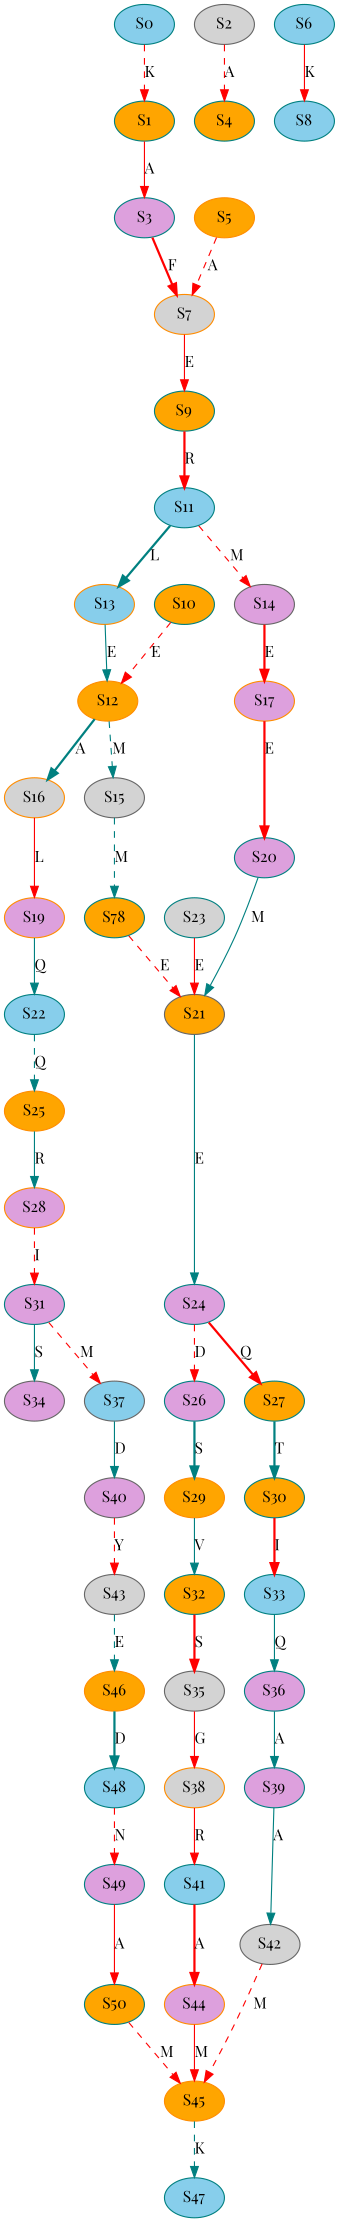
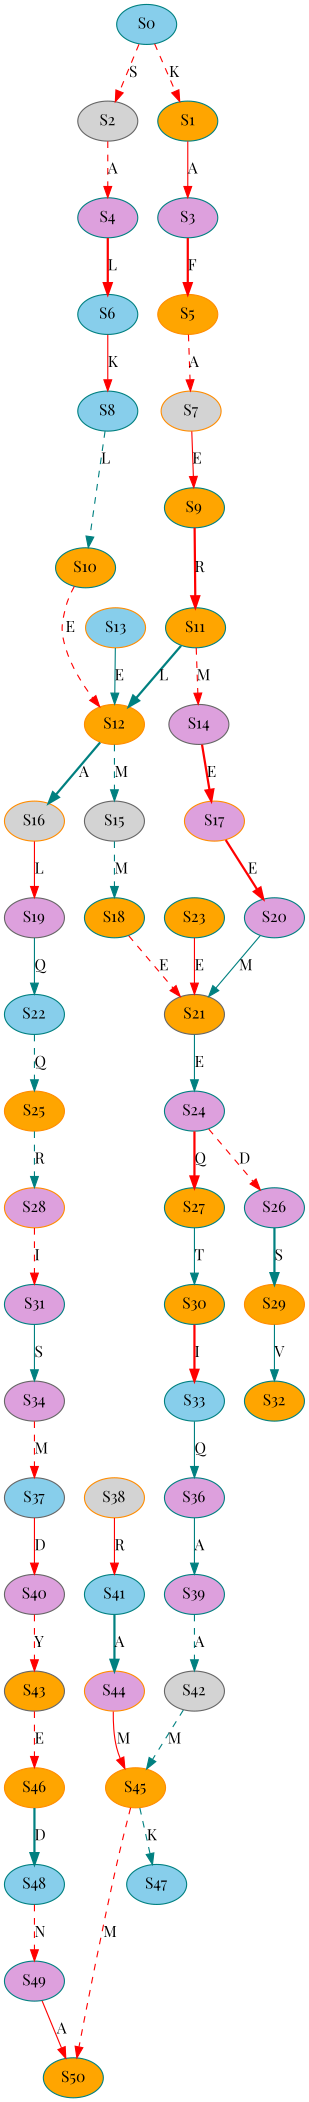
none -> (129, 68)
(224, 121) -> (108, 218)
none -> (108, 261)
(162, 261) -> (188, 261)
none -> (97, 484)
(184, 508) -> (196, 628)
(148, 552) -> (159, 672)
(34, 918) -> (34, 918)
(114, 918) -> (114, 918)
(194, 918) -> (194, 918)
(34, 1154) -> (34, 1154)
(71, 1349) -> (34, 1444)
(114, 1444) -> (34, 1541)
(274, 1444) -> (194, 1251)
(114, 1594) -> (34, 1691)
(114, 1637) -> (34, 1734)
(194, 1691) -> none
(272, 1860) -> (194, 1637)
(194, 1939) -> (114, 1637)
(237, 2019) -> (168, 1735)
(151, 2049) -> (103, 1927)
